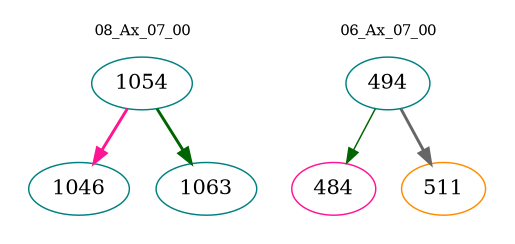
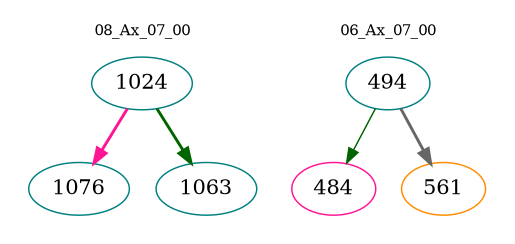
(142, 83) -> (142, 83)
(79, 189) -> (79, 189)
(444, 189) -> (444, 189)
